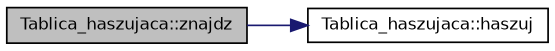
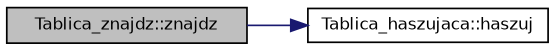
(127, 25) -> (127, 25)
